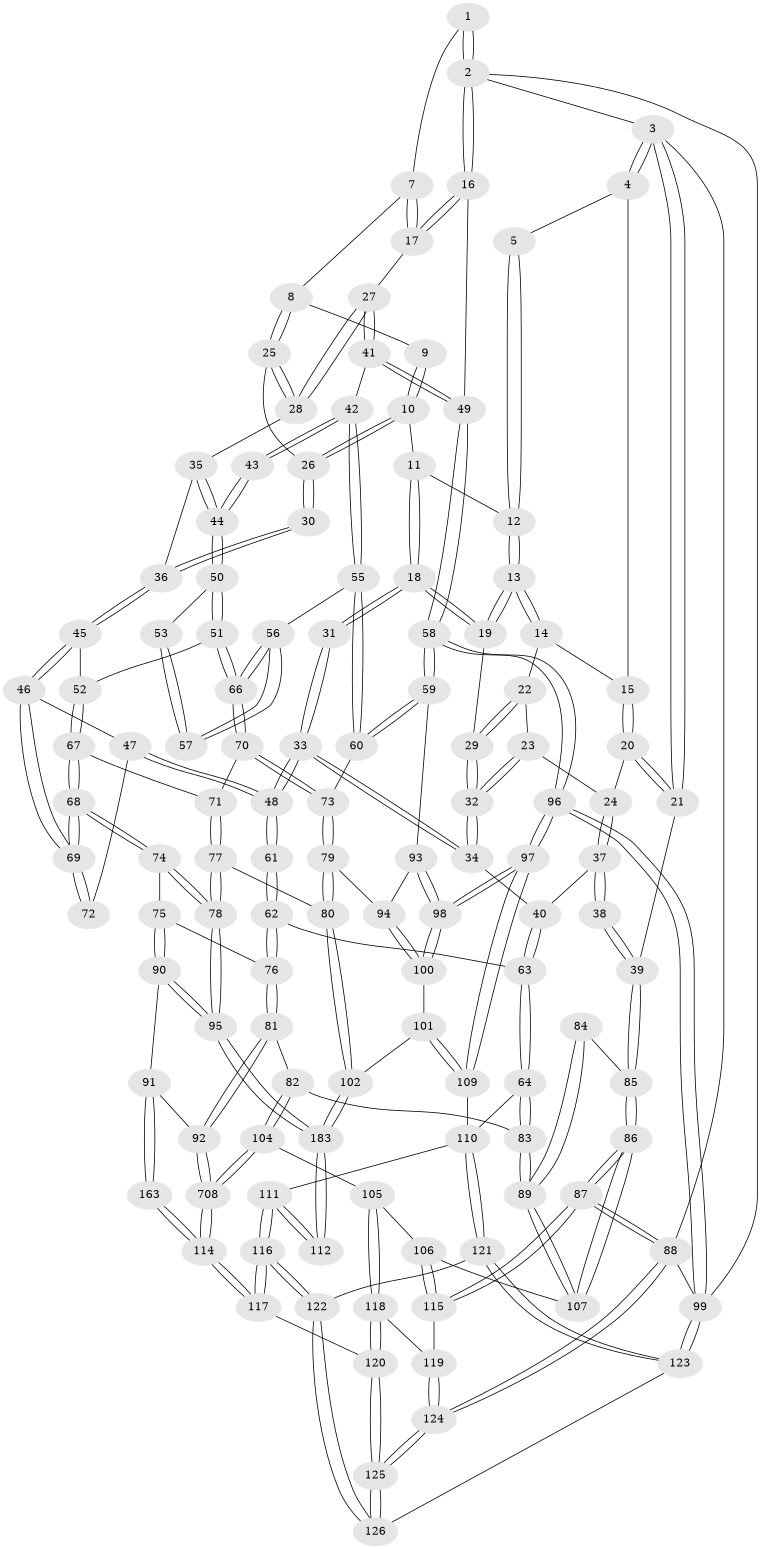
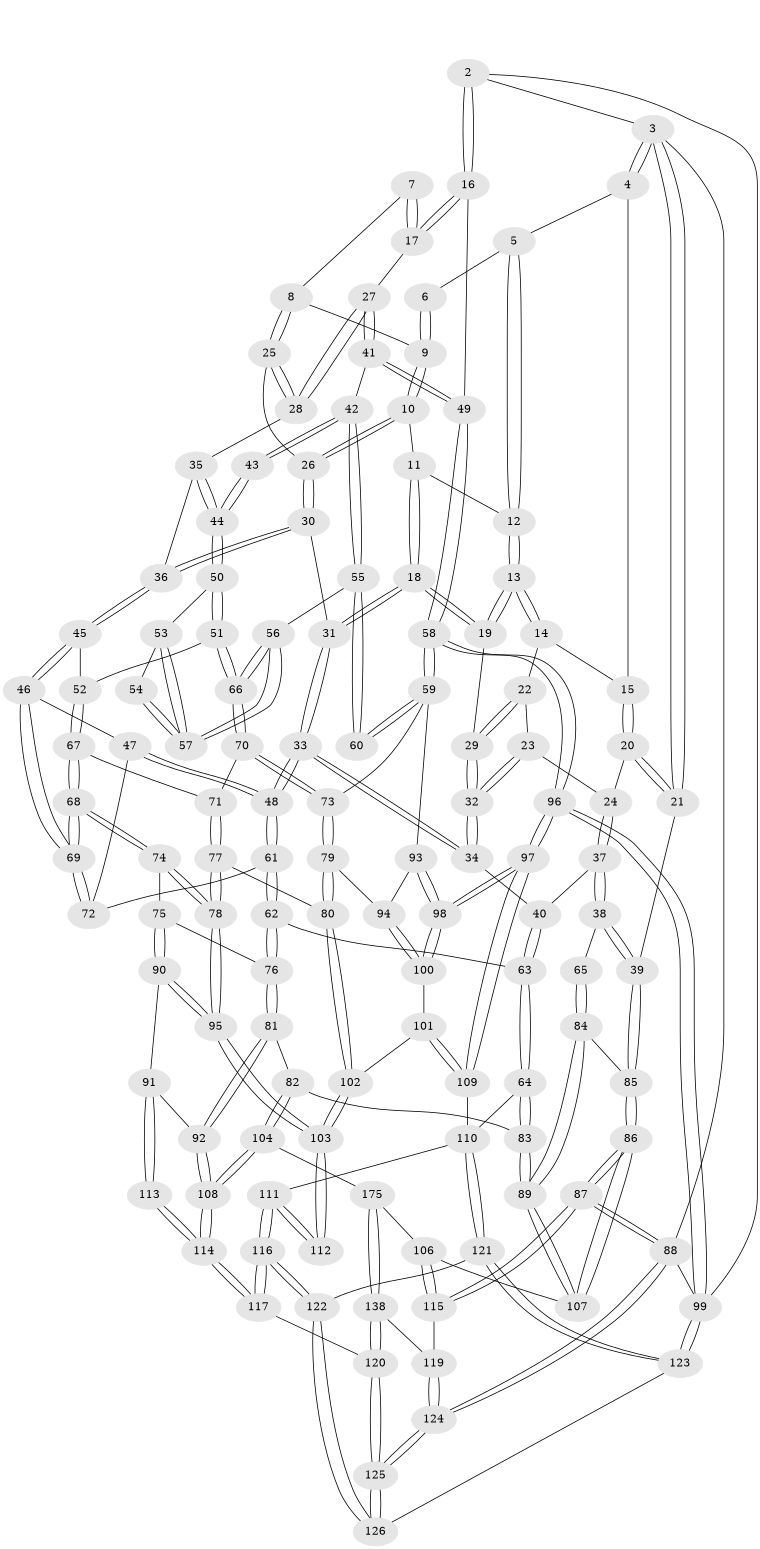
(468, 17) -> none
none -> (425, 298)
none -> (319, 578)
none -> (136, 690)
(346, 768) -> (390, 755)
none -> (178, 890)
none -> (581, 971)
(321, 1139) -> (321, 1139)
(150, 1195) -> (150, 1195)
(208, 1195) -> (208, 1195)
(372, 1195) -> (372, 1195)
(376, 1307) -> (376, 1307)
